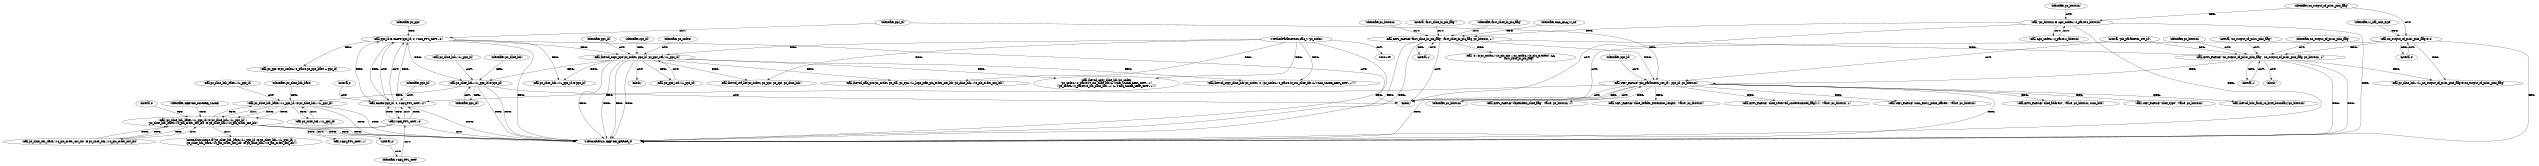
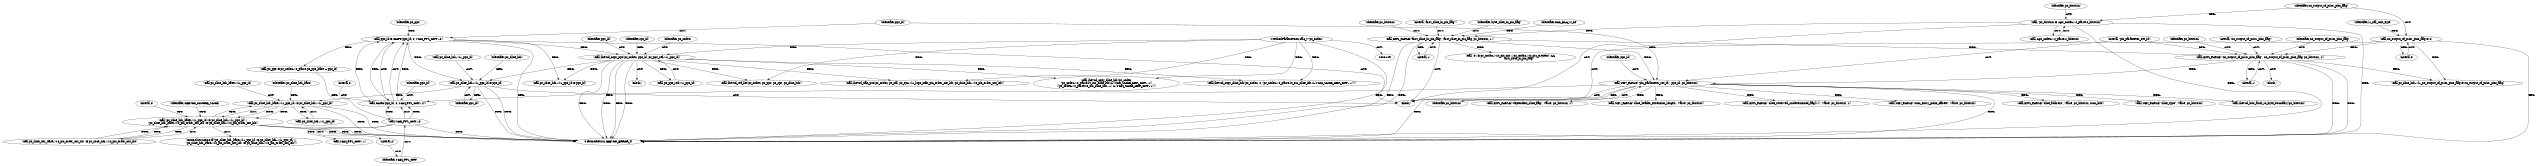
(1499, 23) -> (1499, 23)
(522, 95) -> (522, 95)
(395, 113) -> (349, 100)
(460, 132) -> (460, 132)
(489, 133) -> none
